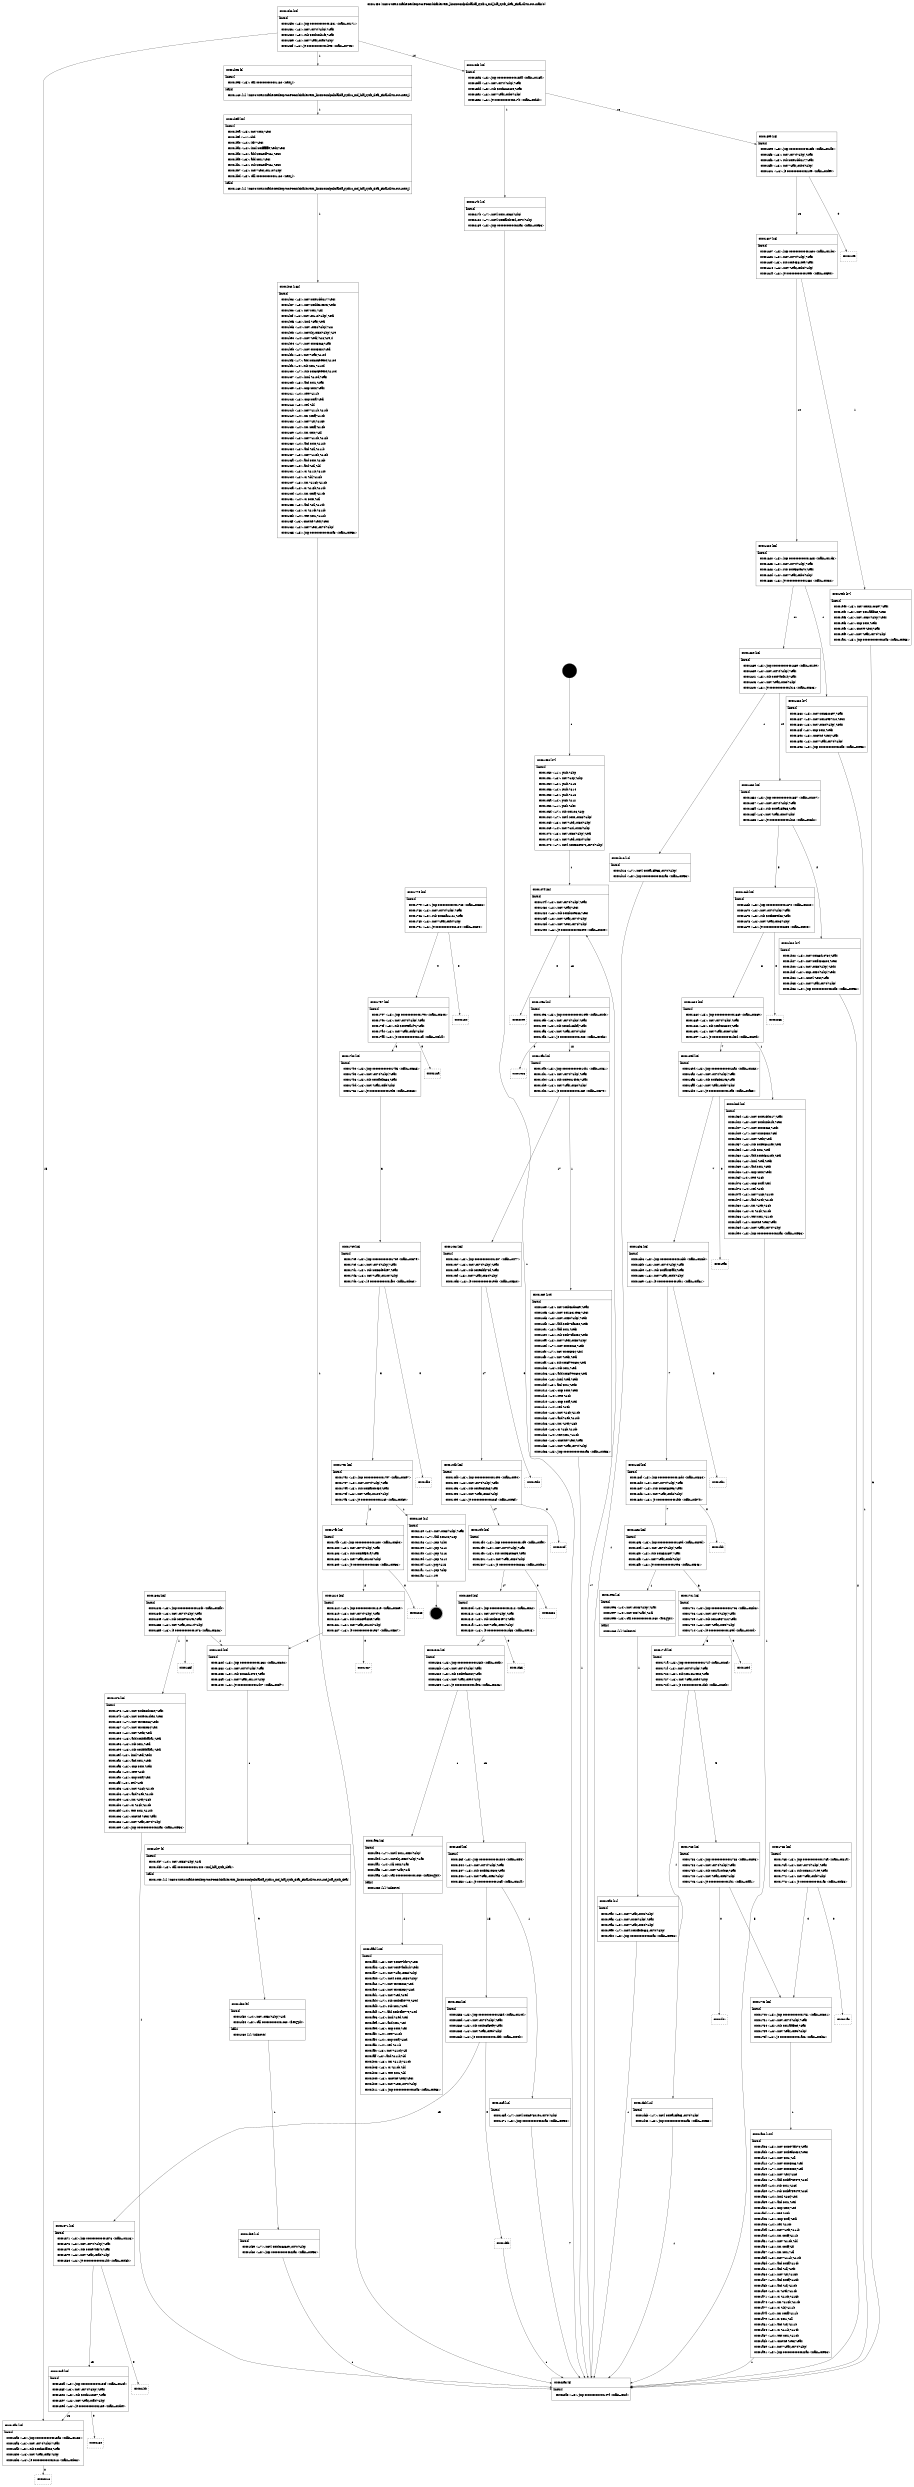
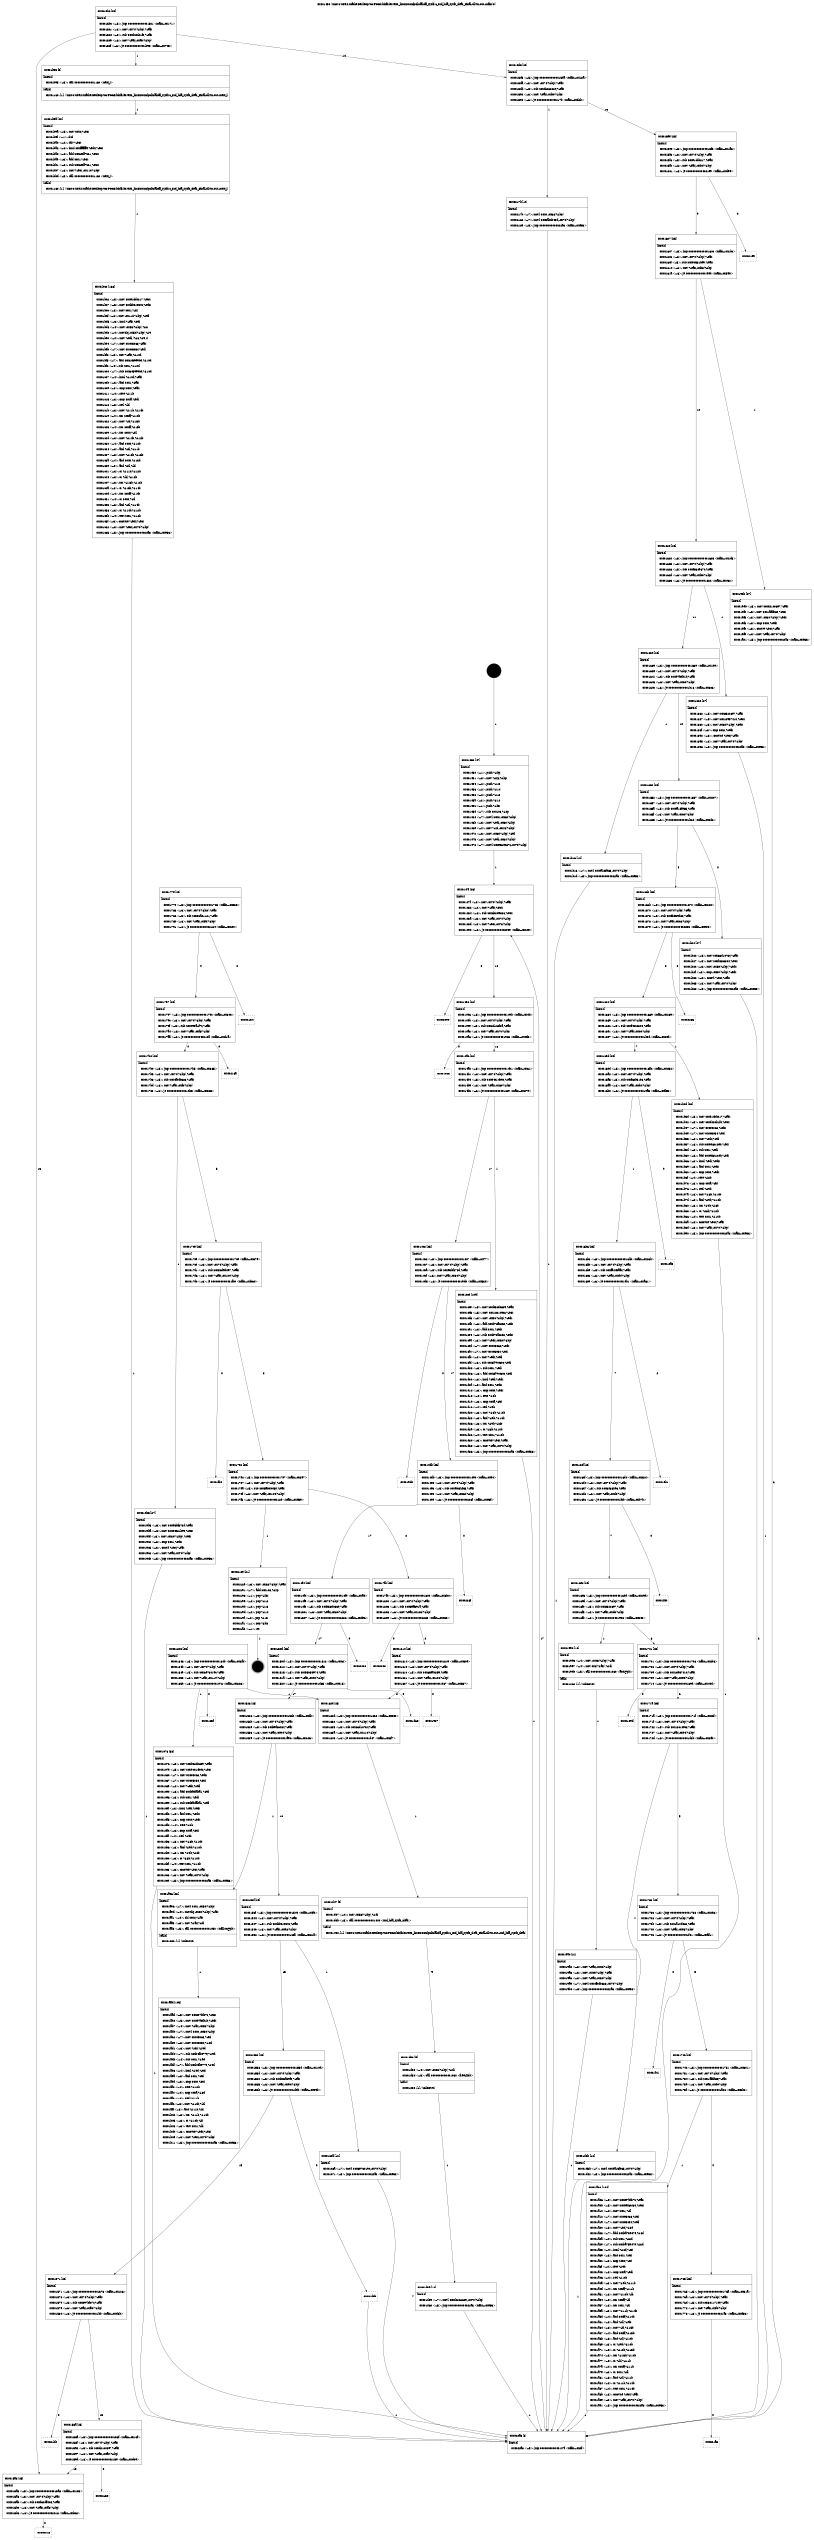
(799, 214) -> (697, 214)
(713, 1169) -> (633, 1169)
none -> (175, 1536)
(801, 1941) -> (711, 2184)
